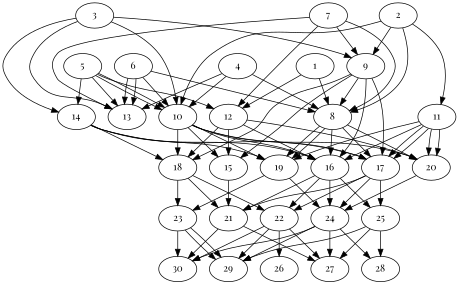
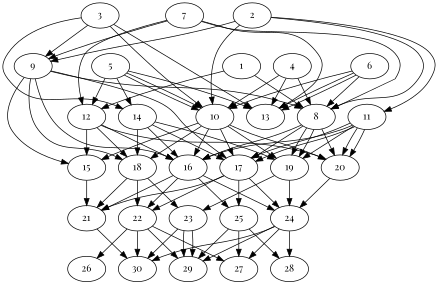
(276, 242) -> none
